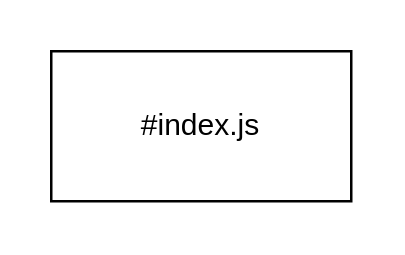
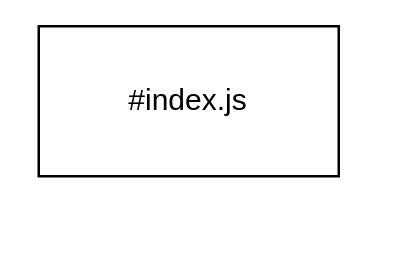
(201, 126) -> (189, 101)
